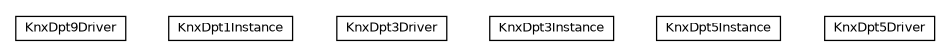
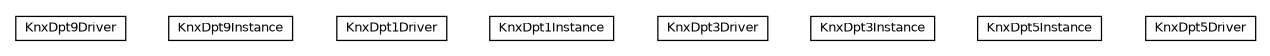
none -> (231, 28)
none -> (391, 28)
